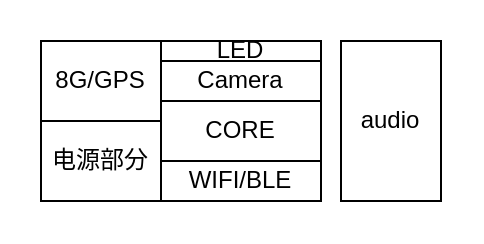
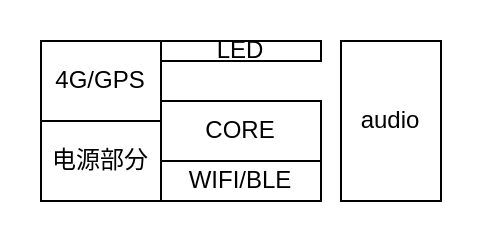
(101, 81) -> (101, 81)
(241, 81) -> none
